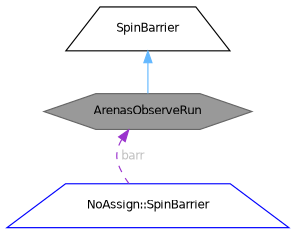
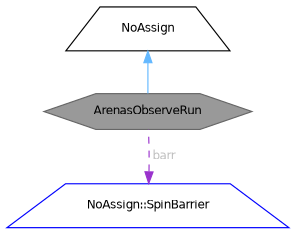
(148, 29) -> (148, 29)
(118, 162) -> (149, 150)
